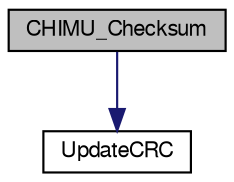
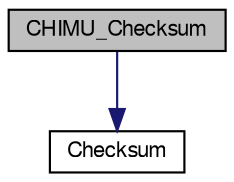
(117, 152) -> (117, 152)
